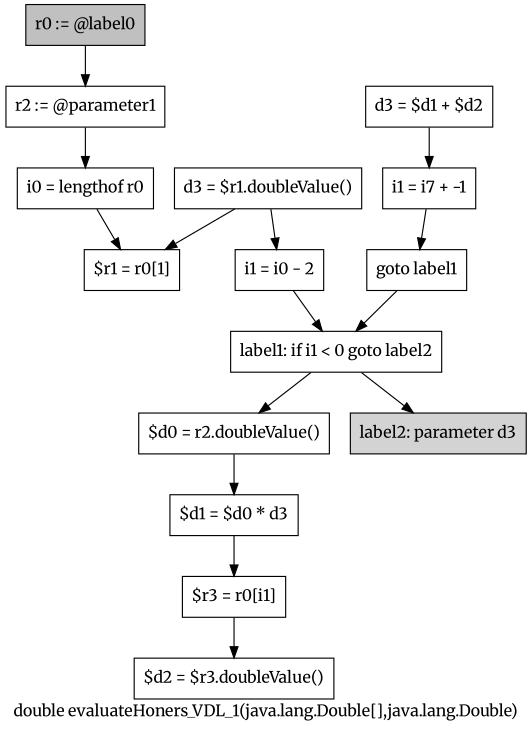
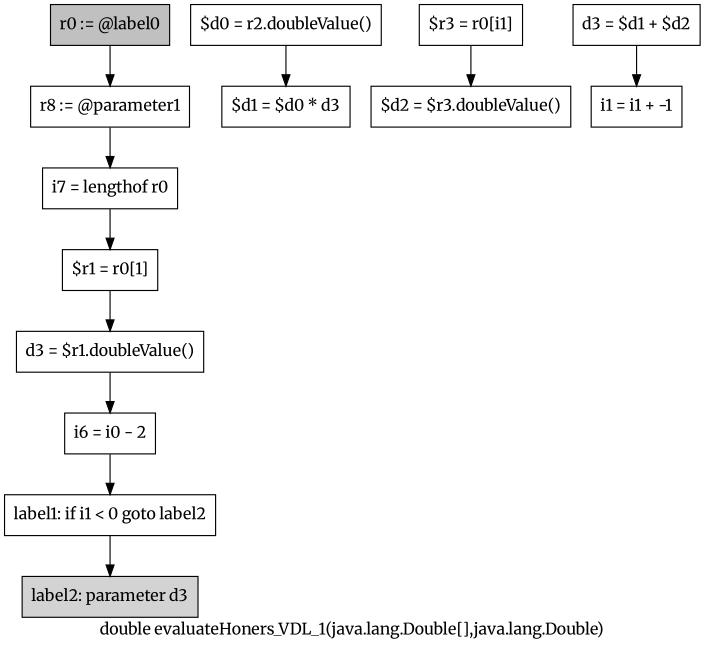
(85, 107) -> (110, 107)
(85, 188) -> (110, 188)
(429, 188) -> (637, 107)
(205, 226) -> (110, 305)
(279, 270) -> (110, 433)
(417, 270) -> none
(290, 389) -> none
(234, 550) -> none
